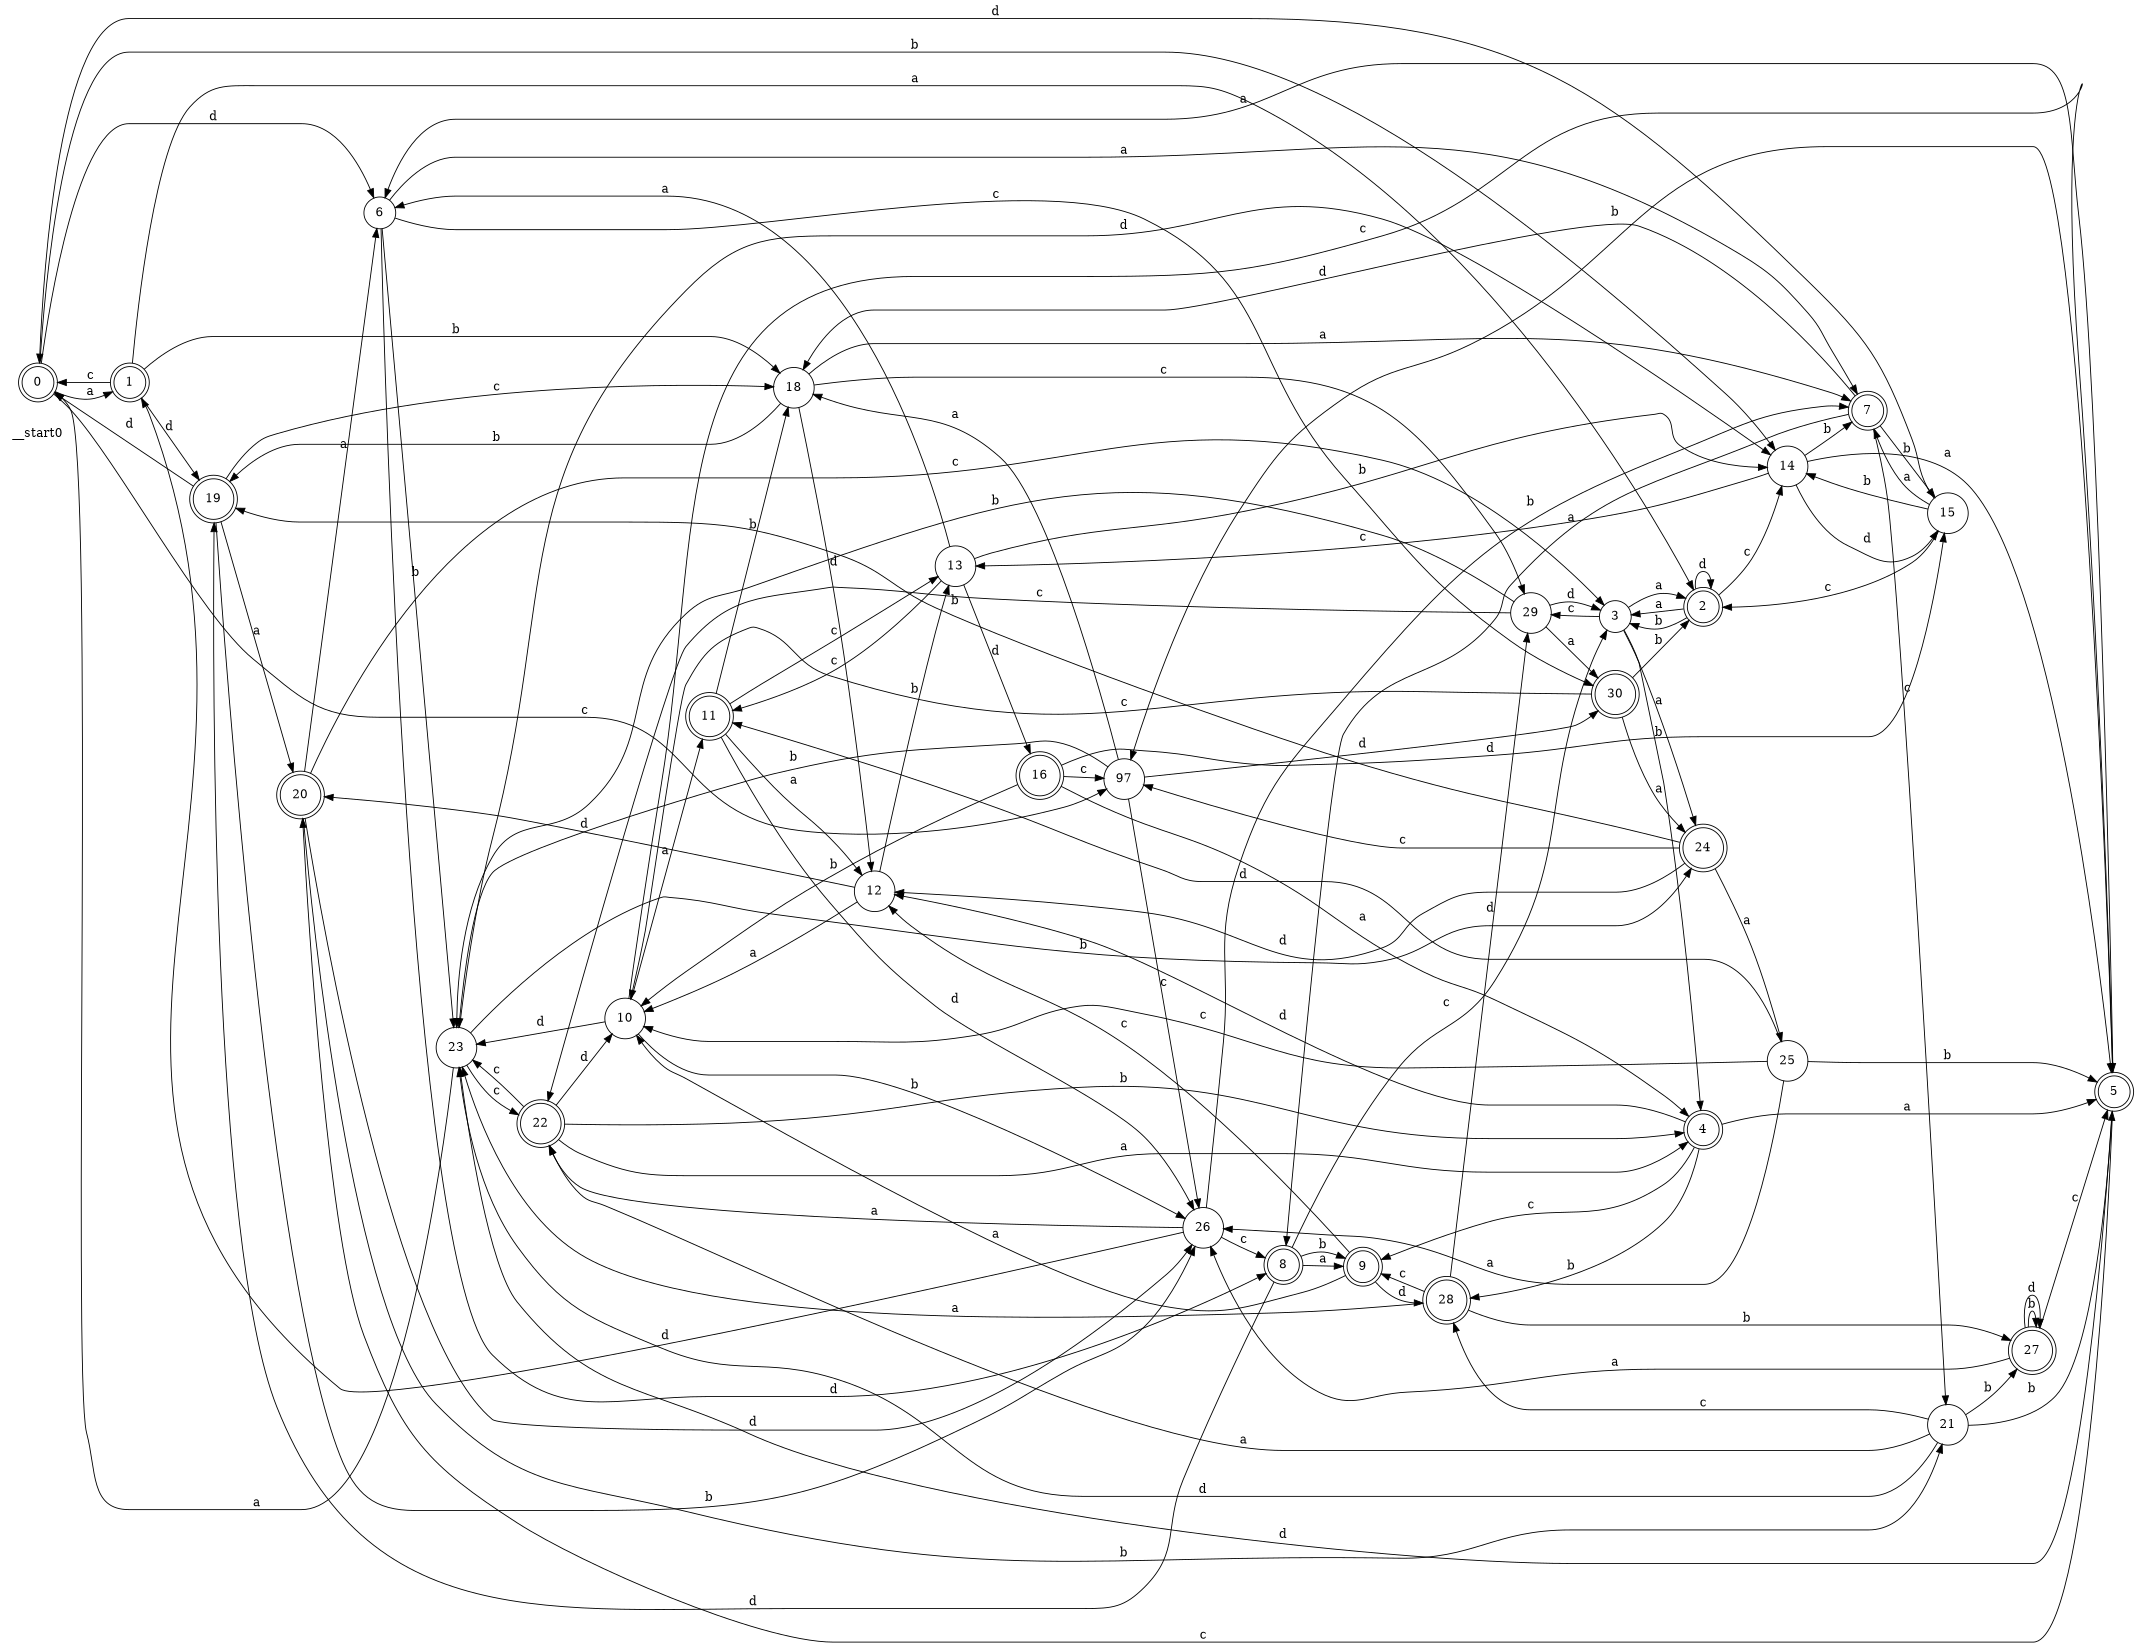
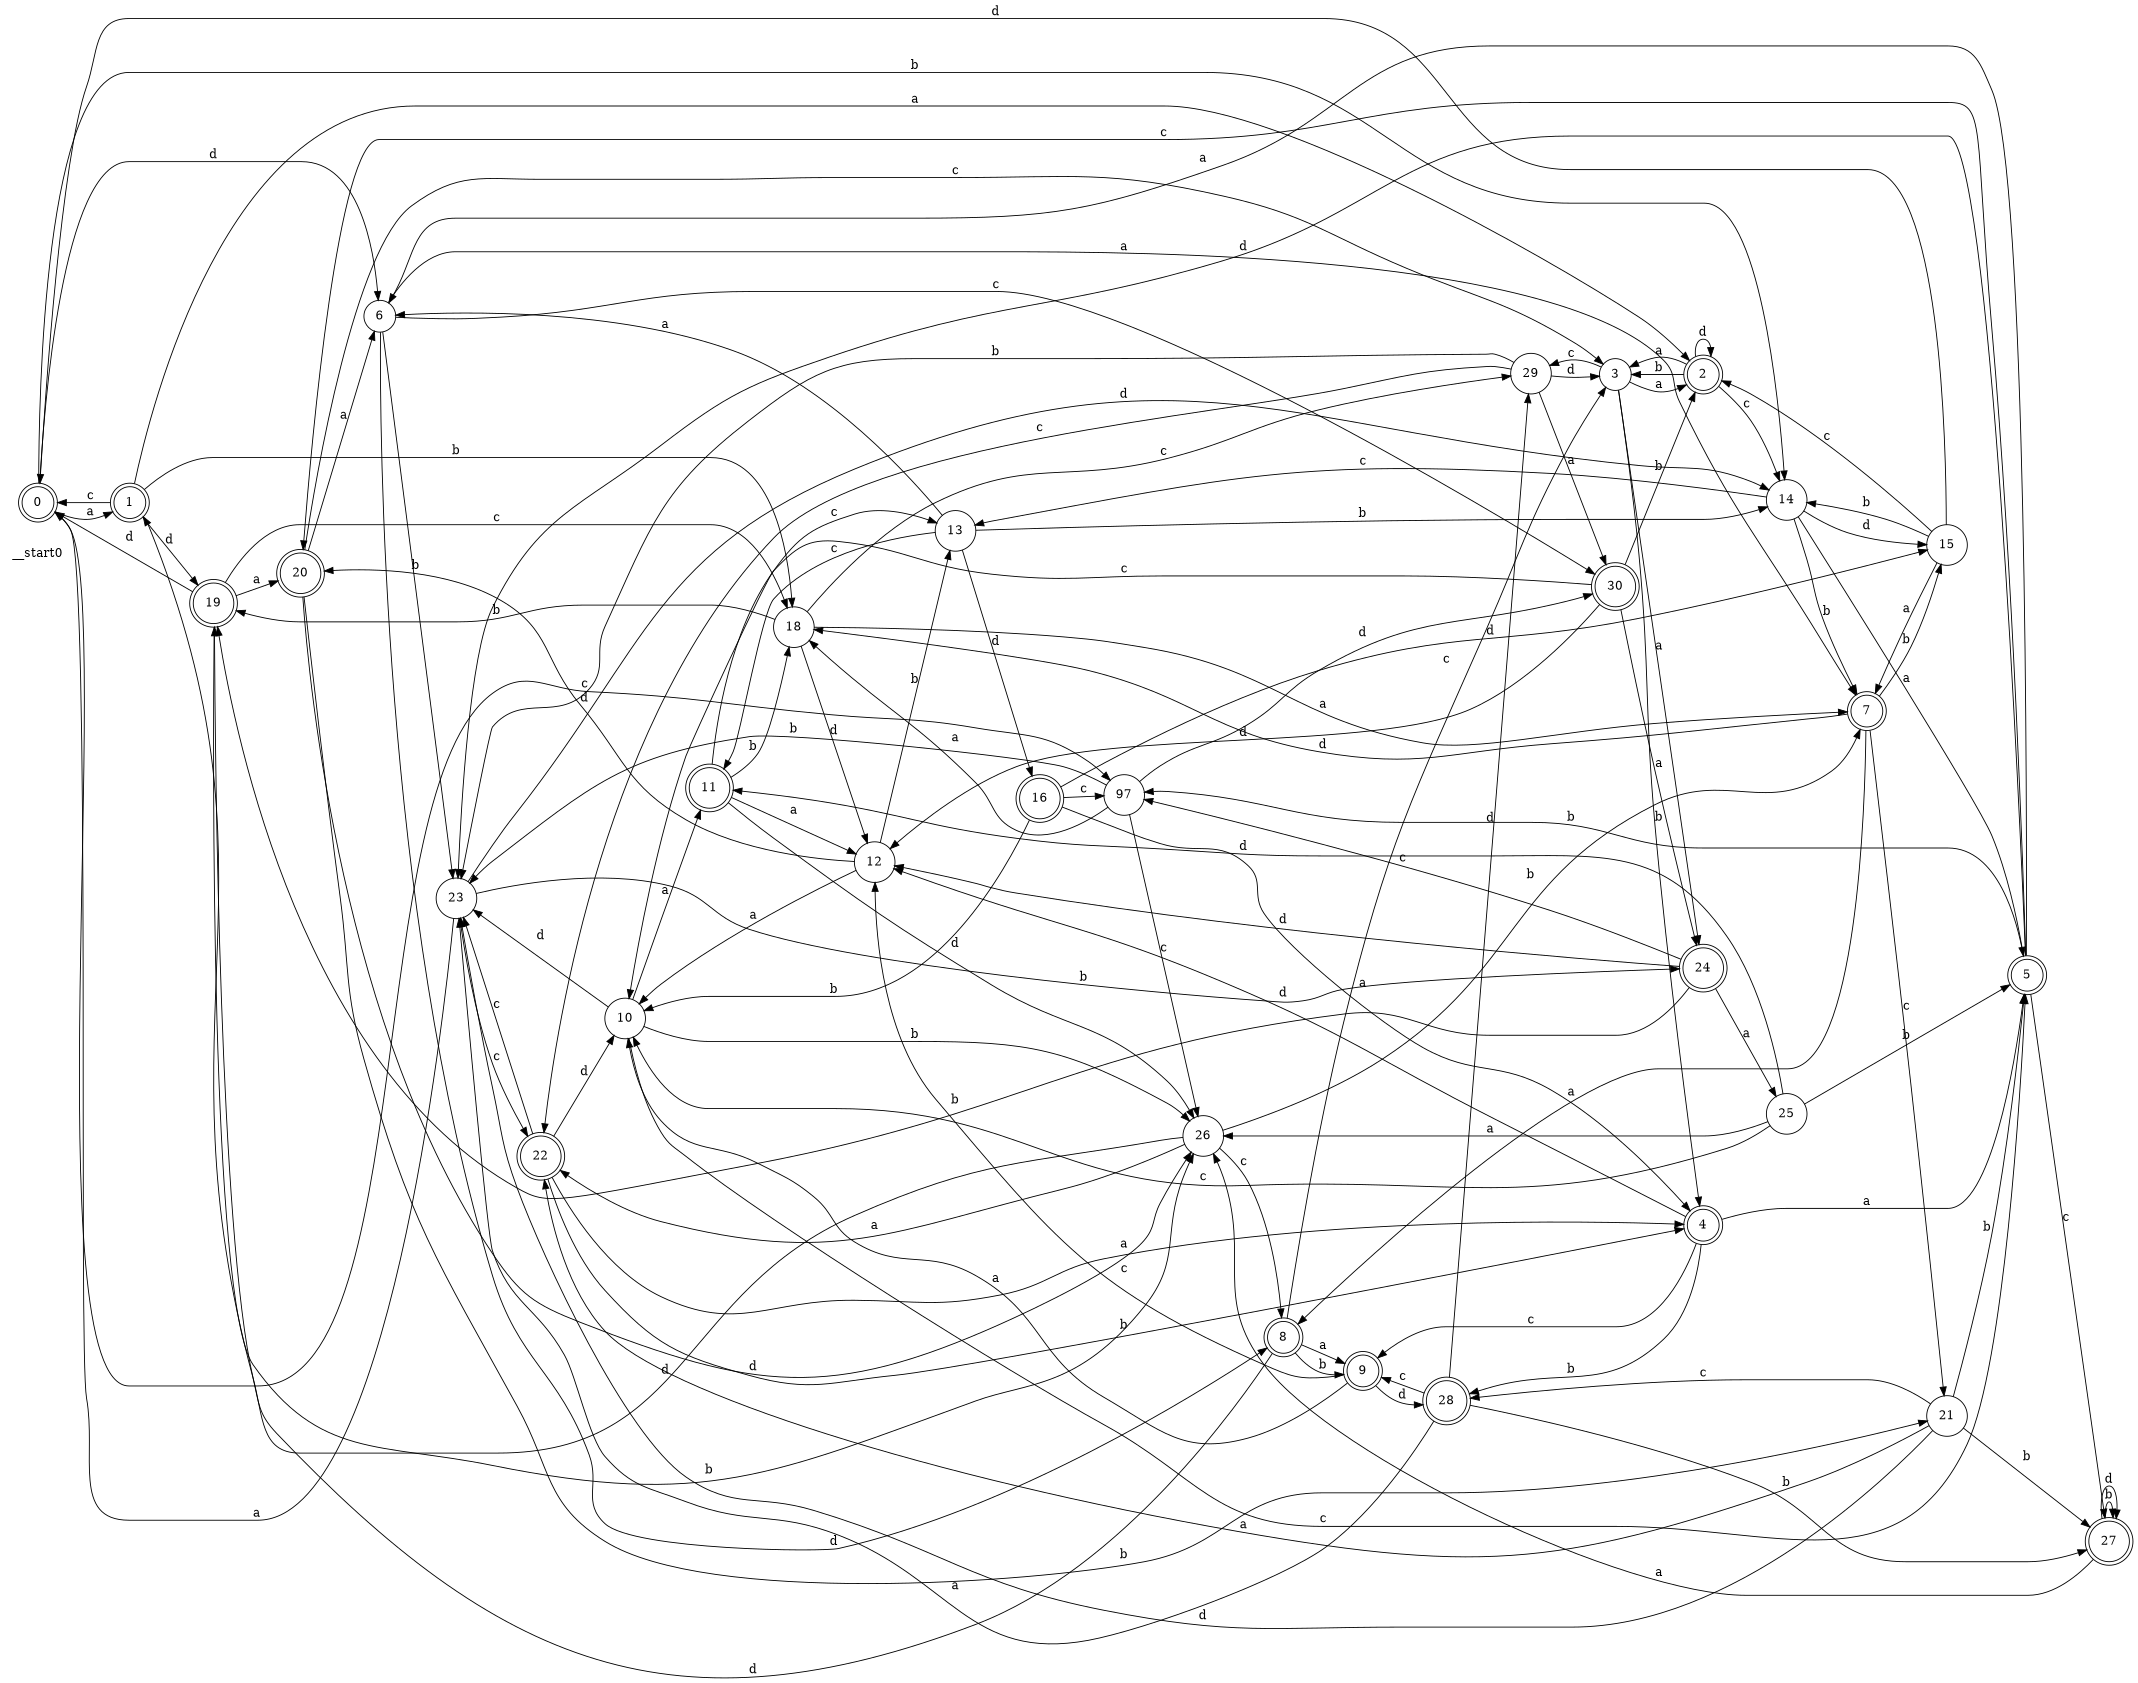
none -> (1237, 740)
(2073, 1223) -> (2067, 1252)
